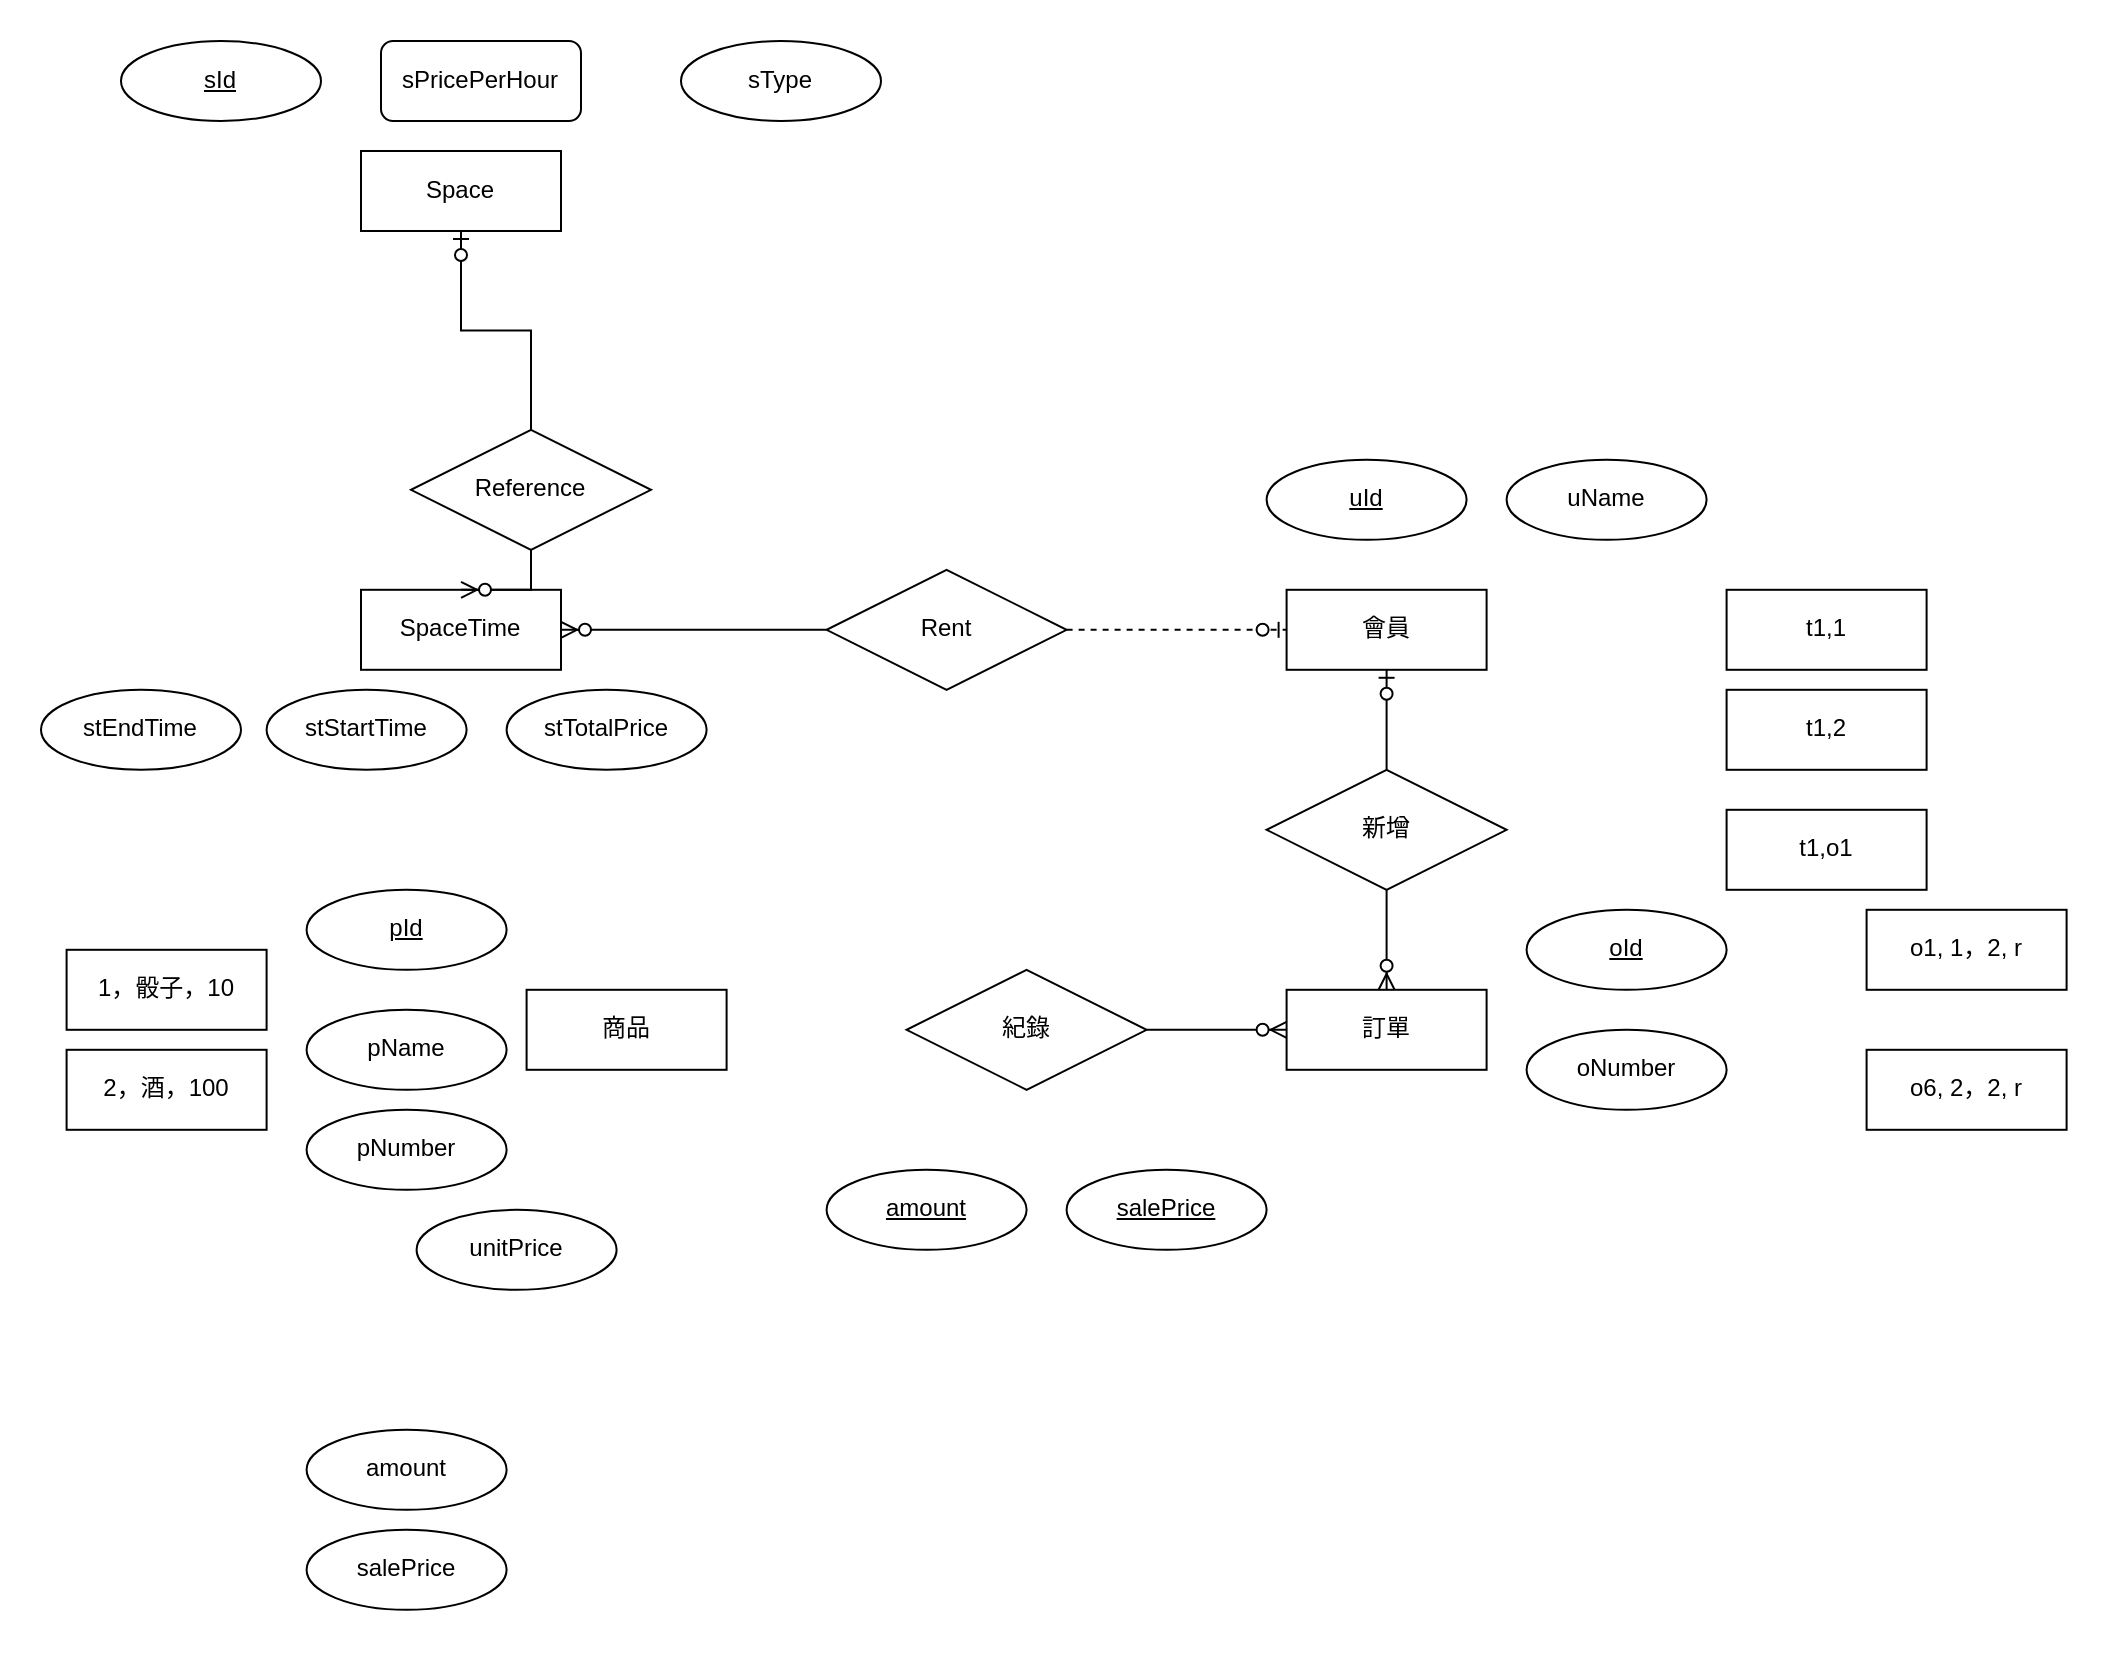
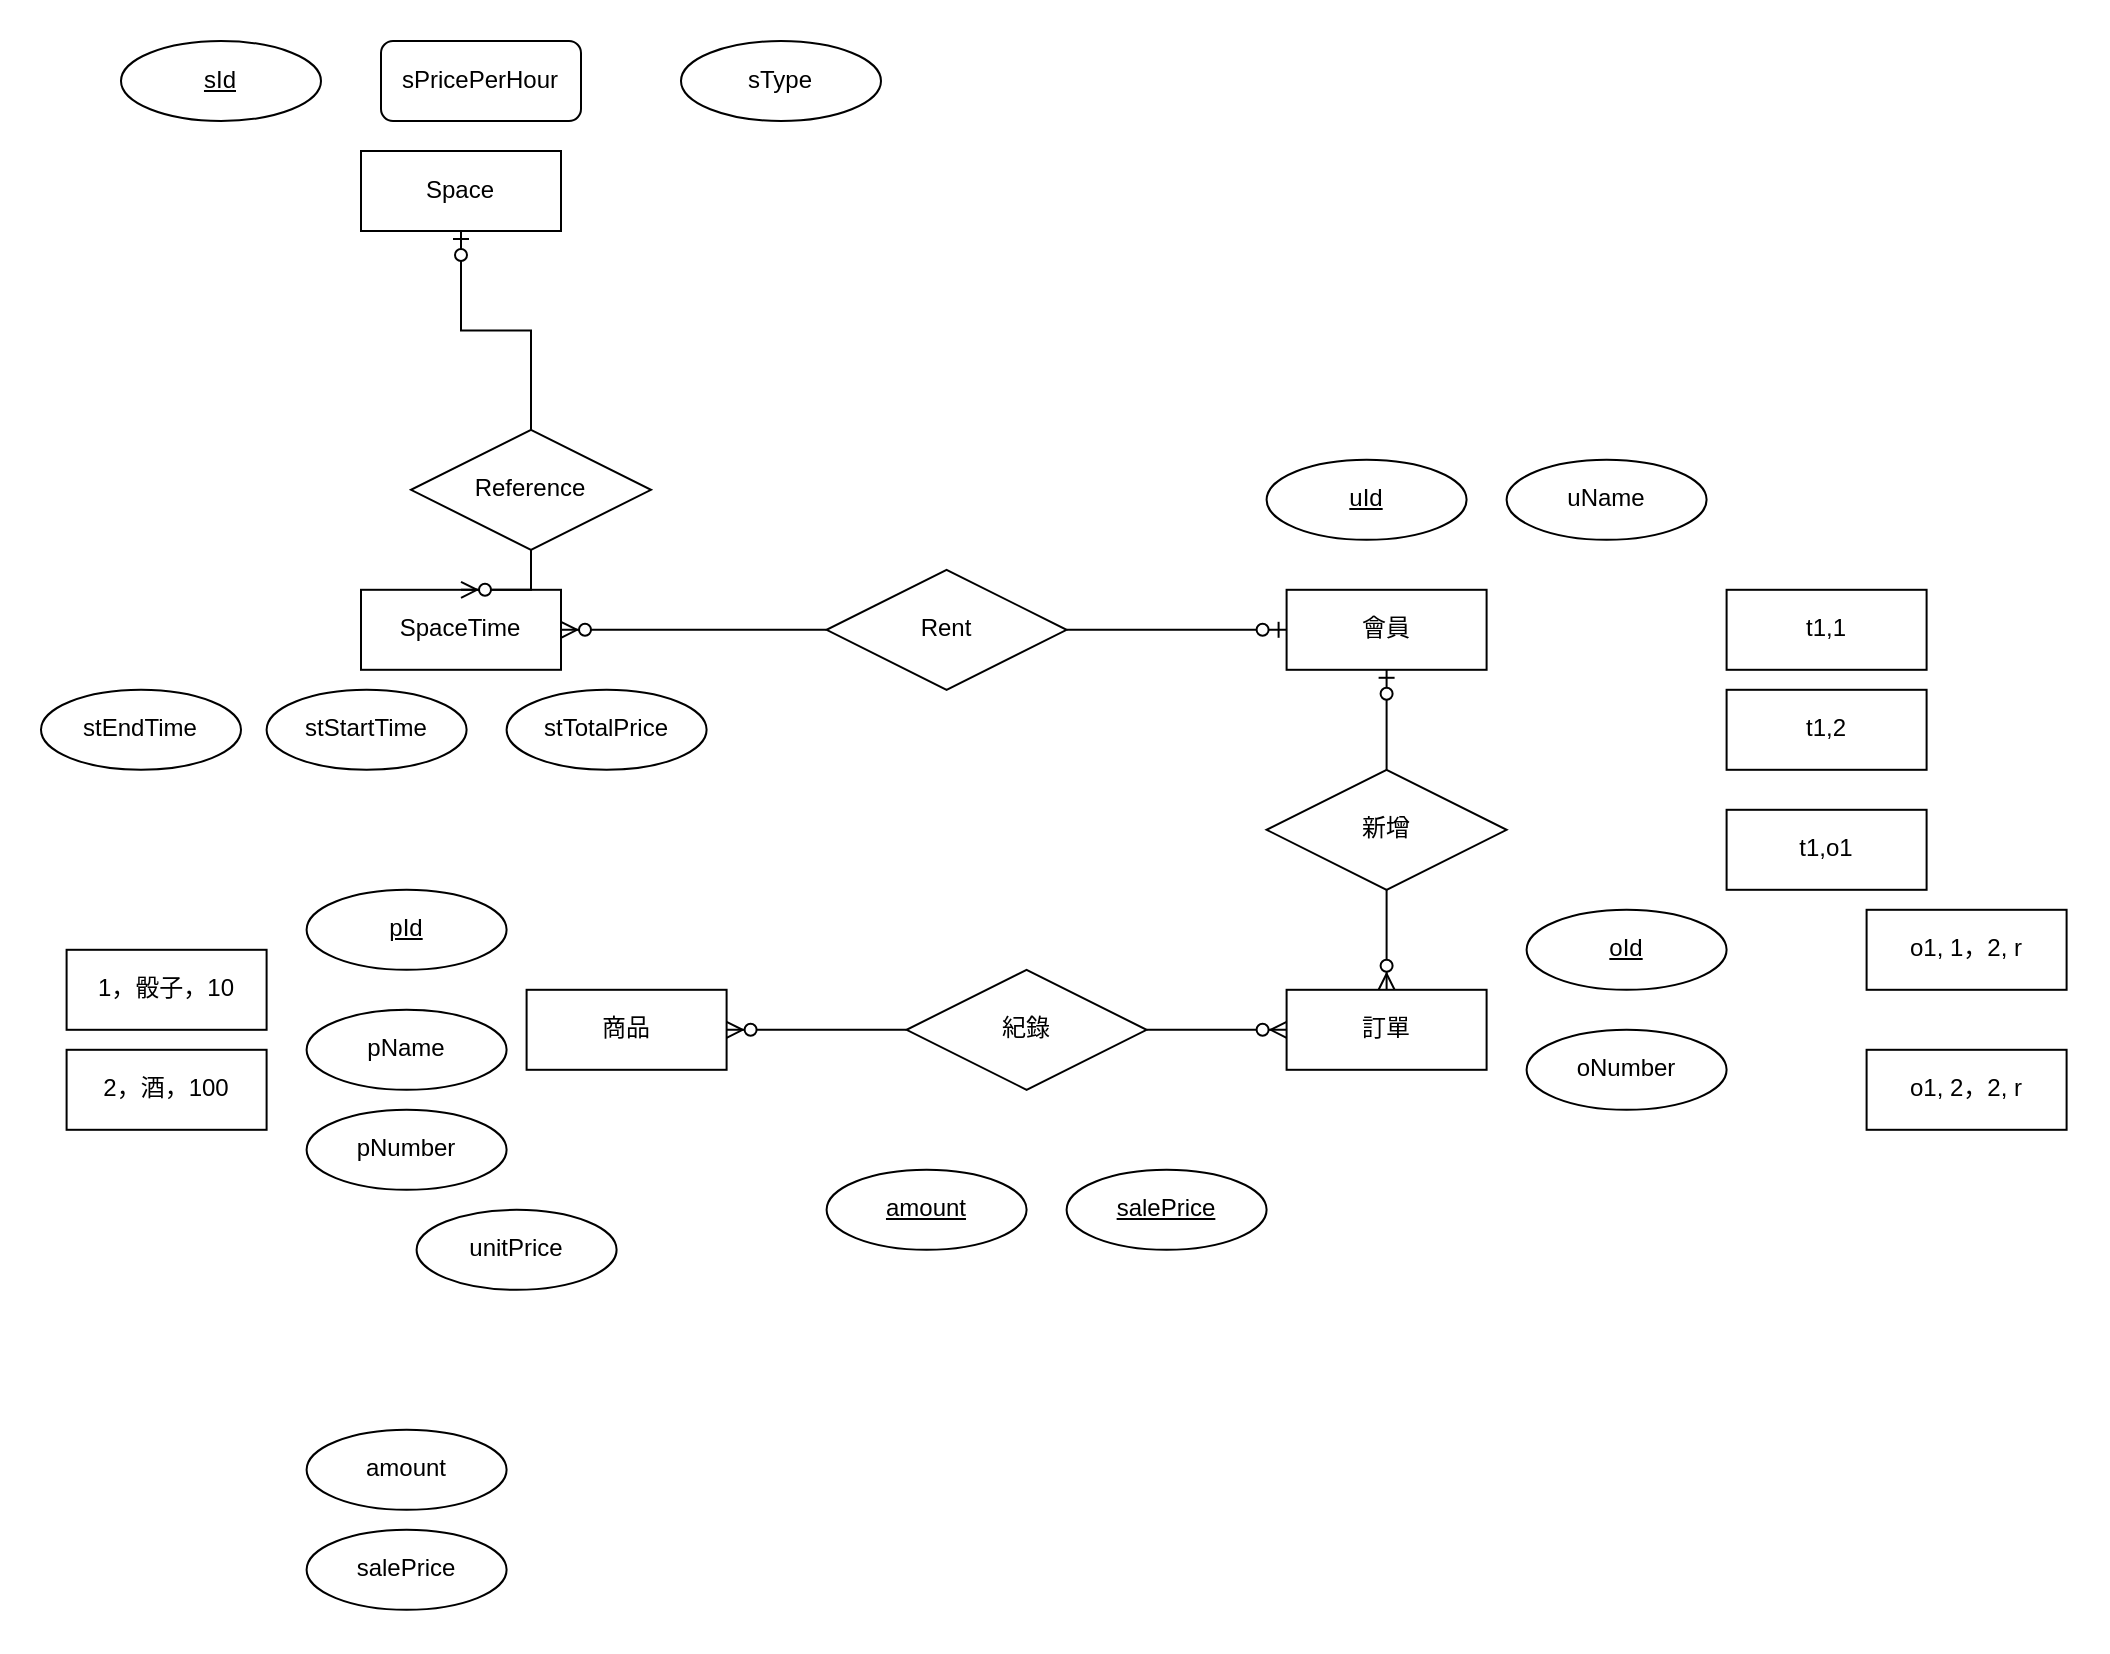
(1164, 630) -> (1164, 630)
none -> (817, 1030)
(1967, 1089) -> (1967, 1089)
